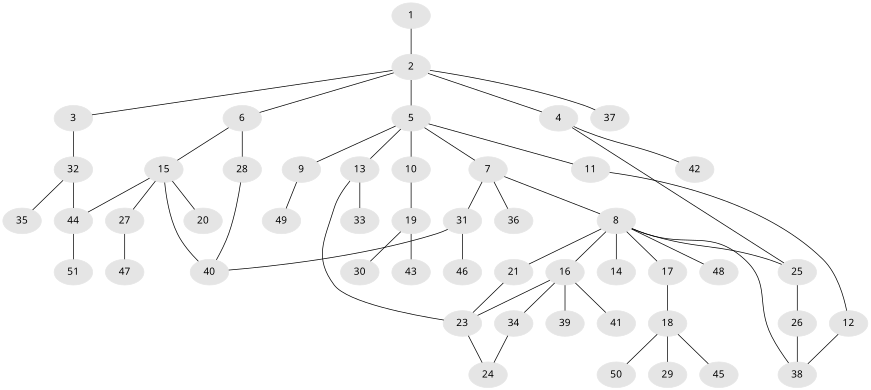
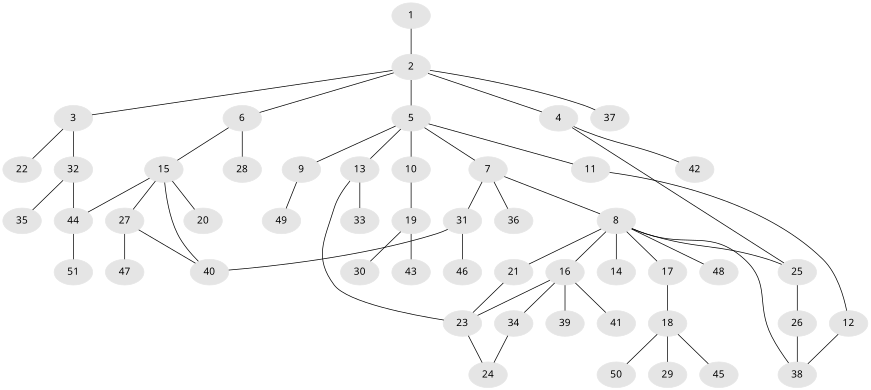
none -> (22, 170)
(232, 222) -> (167, 247)
